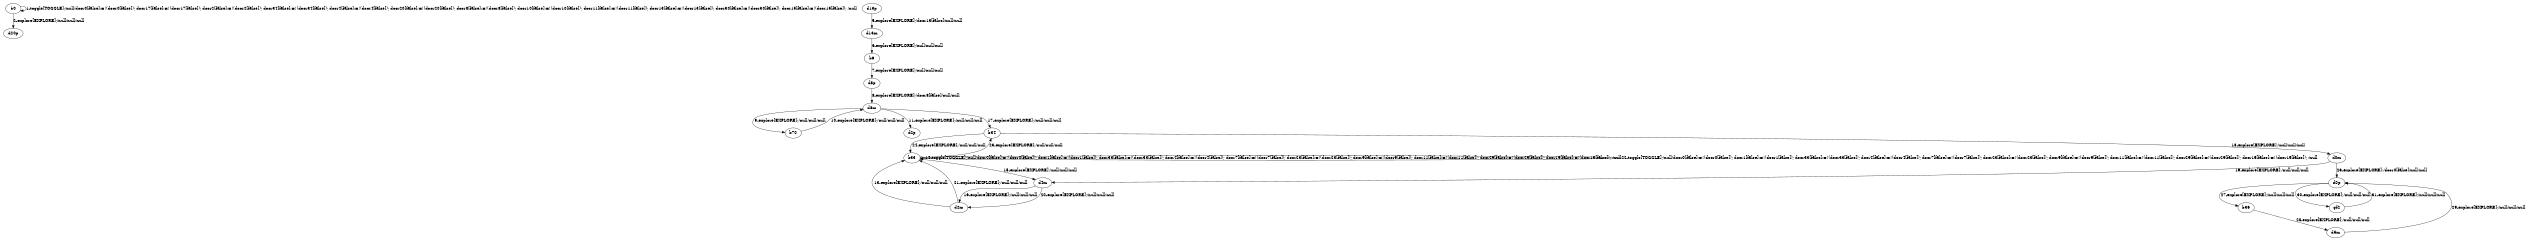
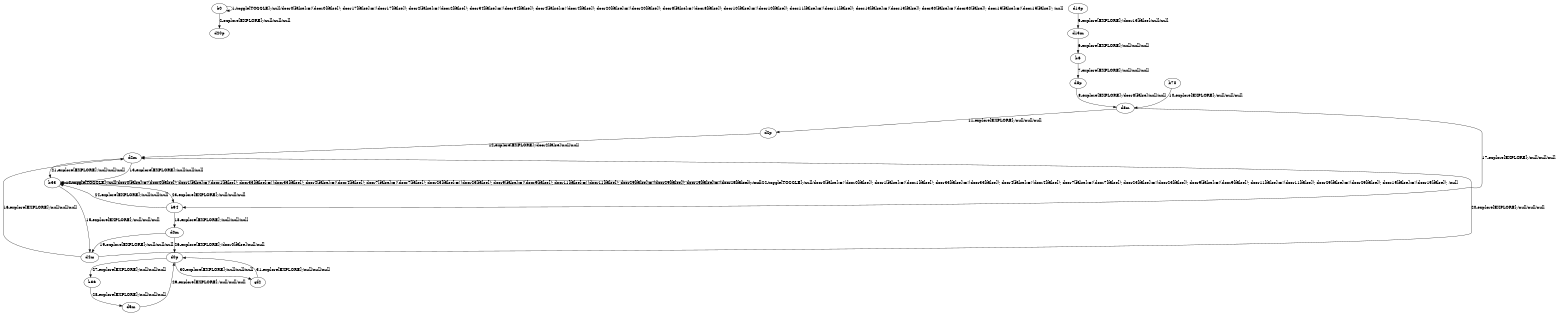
(790, 112) -> none
(992, 133) -> (175, 208)
none -> (452, 145)
